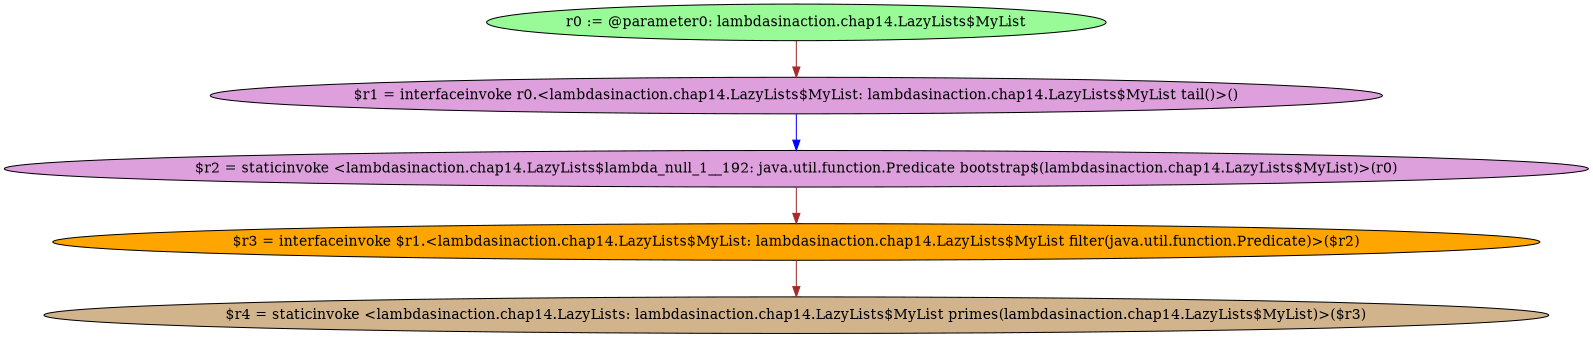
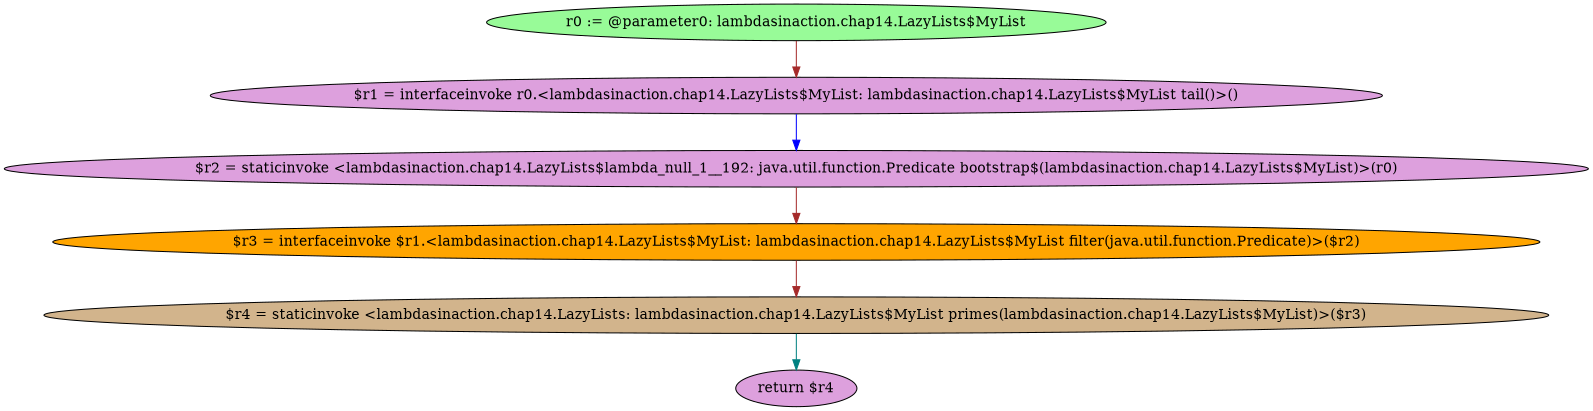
none -> (796, 388)
